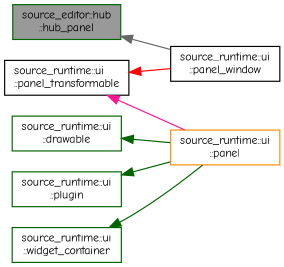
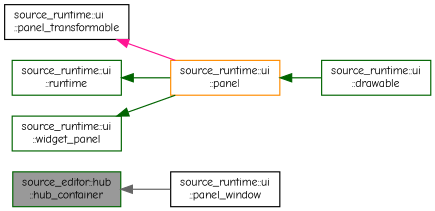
(67, 22) -> (67, 189)
(156, 70) -> none
(152, 141) -> (307, 78)
(67, 189) -> (67, 78)
(67, 245) -> (67, 134)
